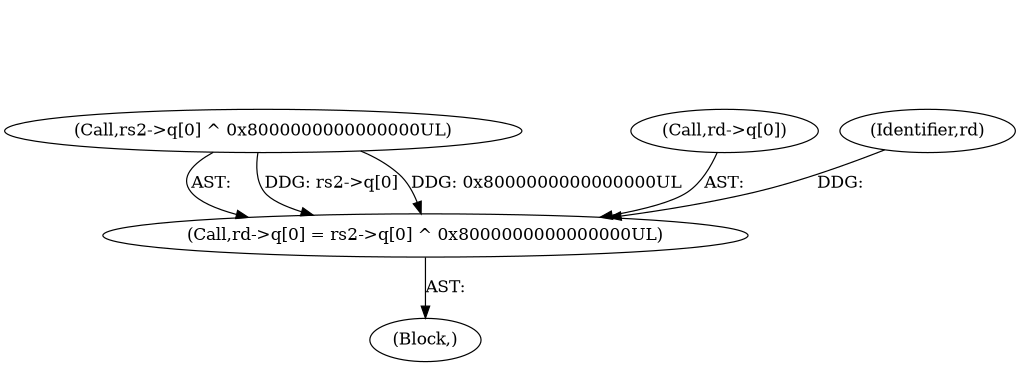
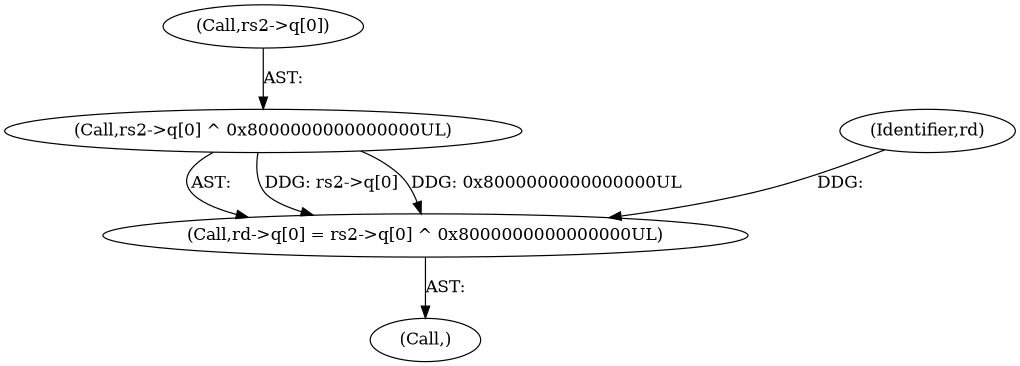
none -> (263, 26)
(725, 131) -> none
(425, 340) -> (425, 340)
